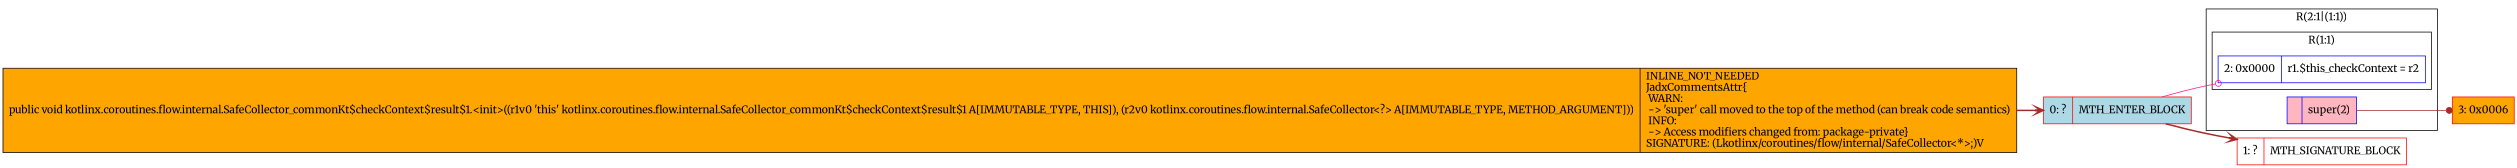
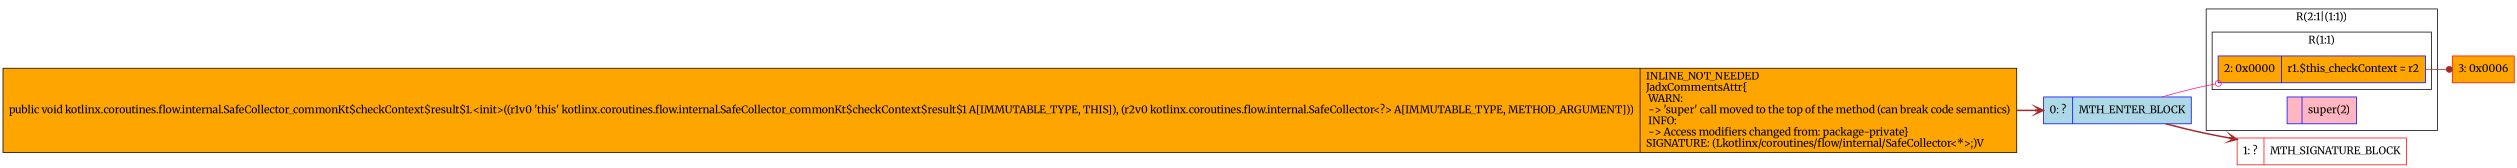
(2322, 69) -> (2322, 69)
(2117, 110) -> (2117, 110)
(2401, 110) -> (2436, 69)
